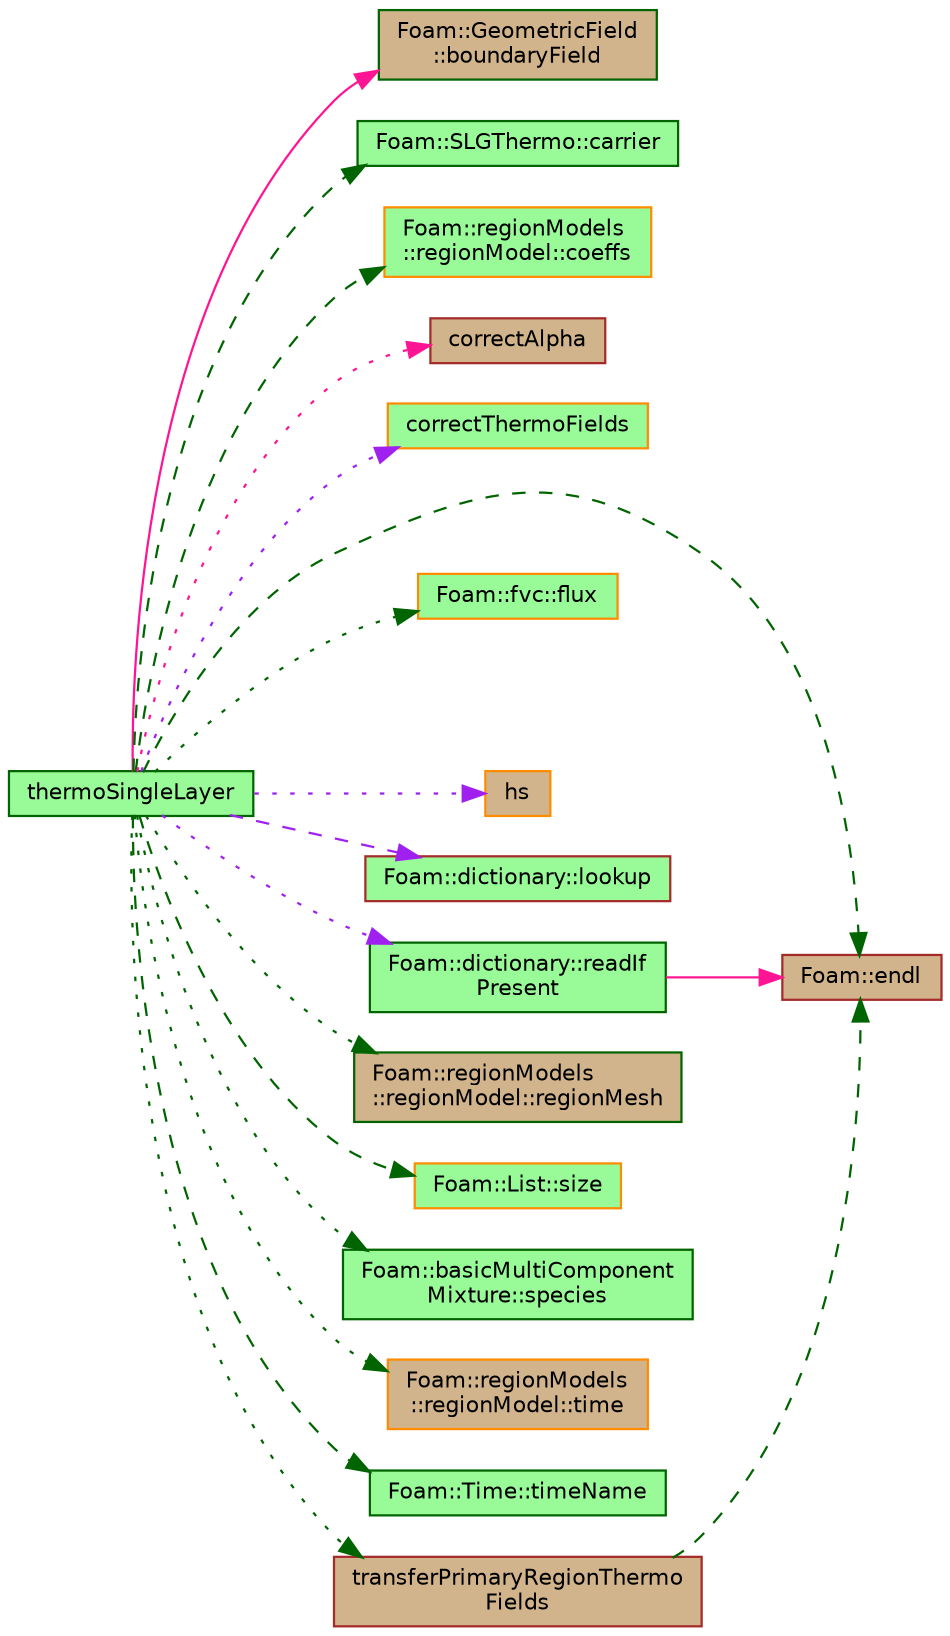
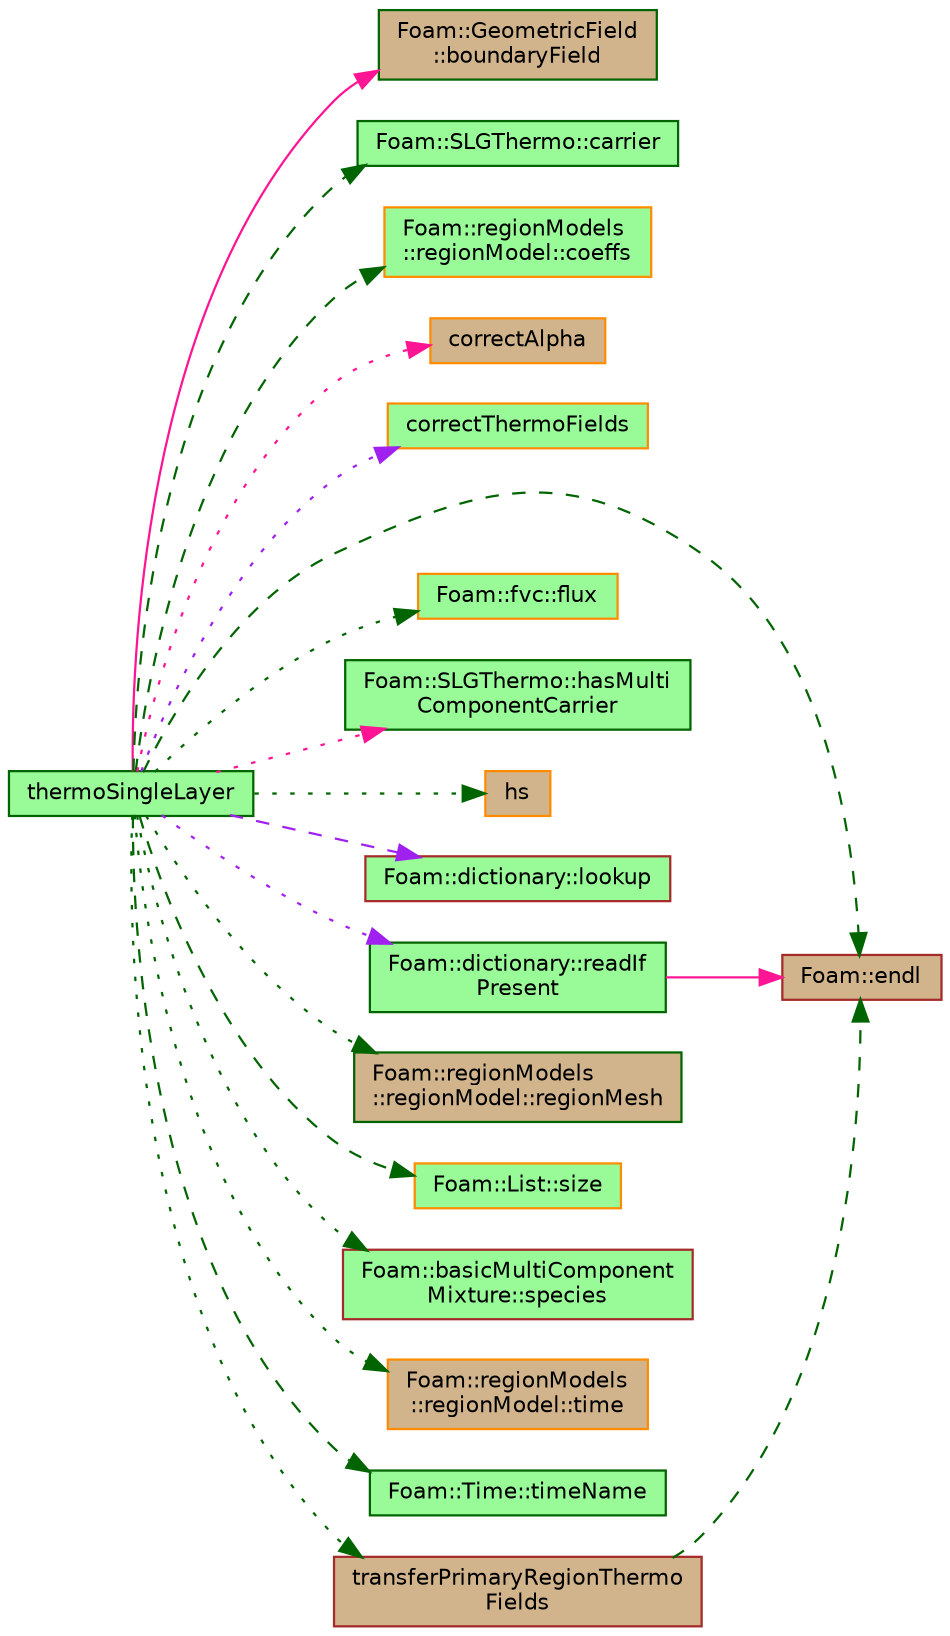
(518, 341) -> (518, 341)
none -> (518, 695)
(358, 794) -> (358, 794)
(518, 1284) -> (518, 1284)
